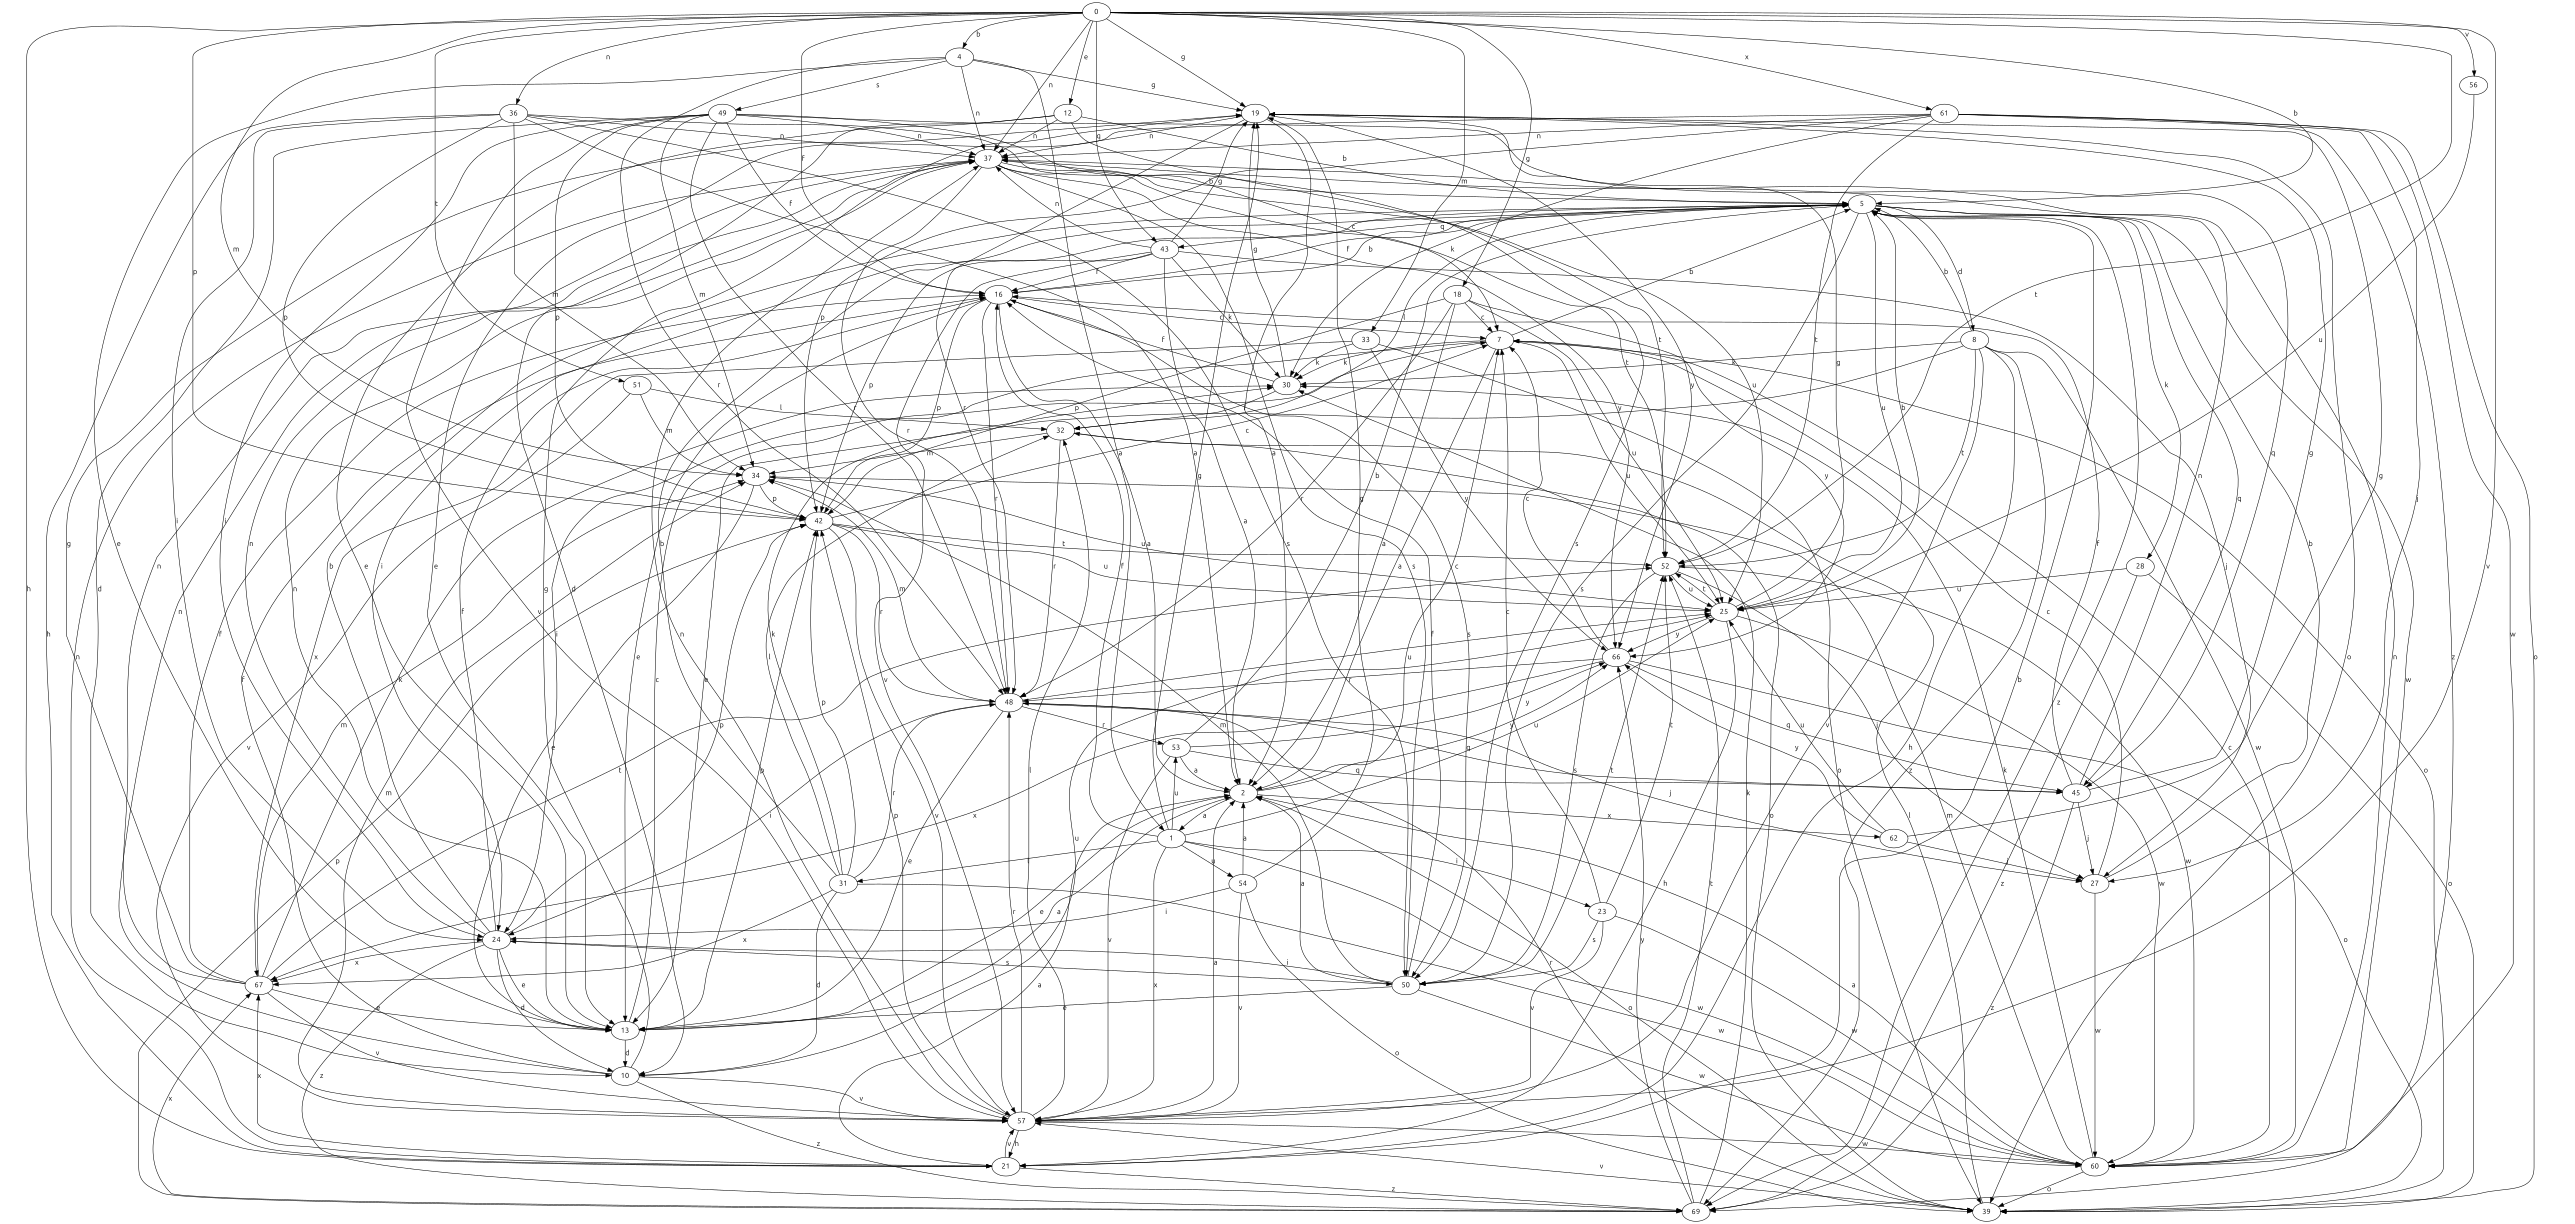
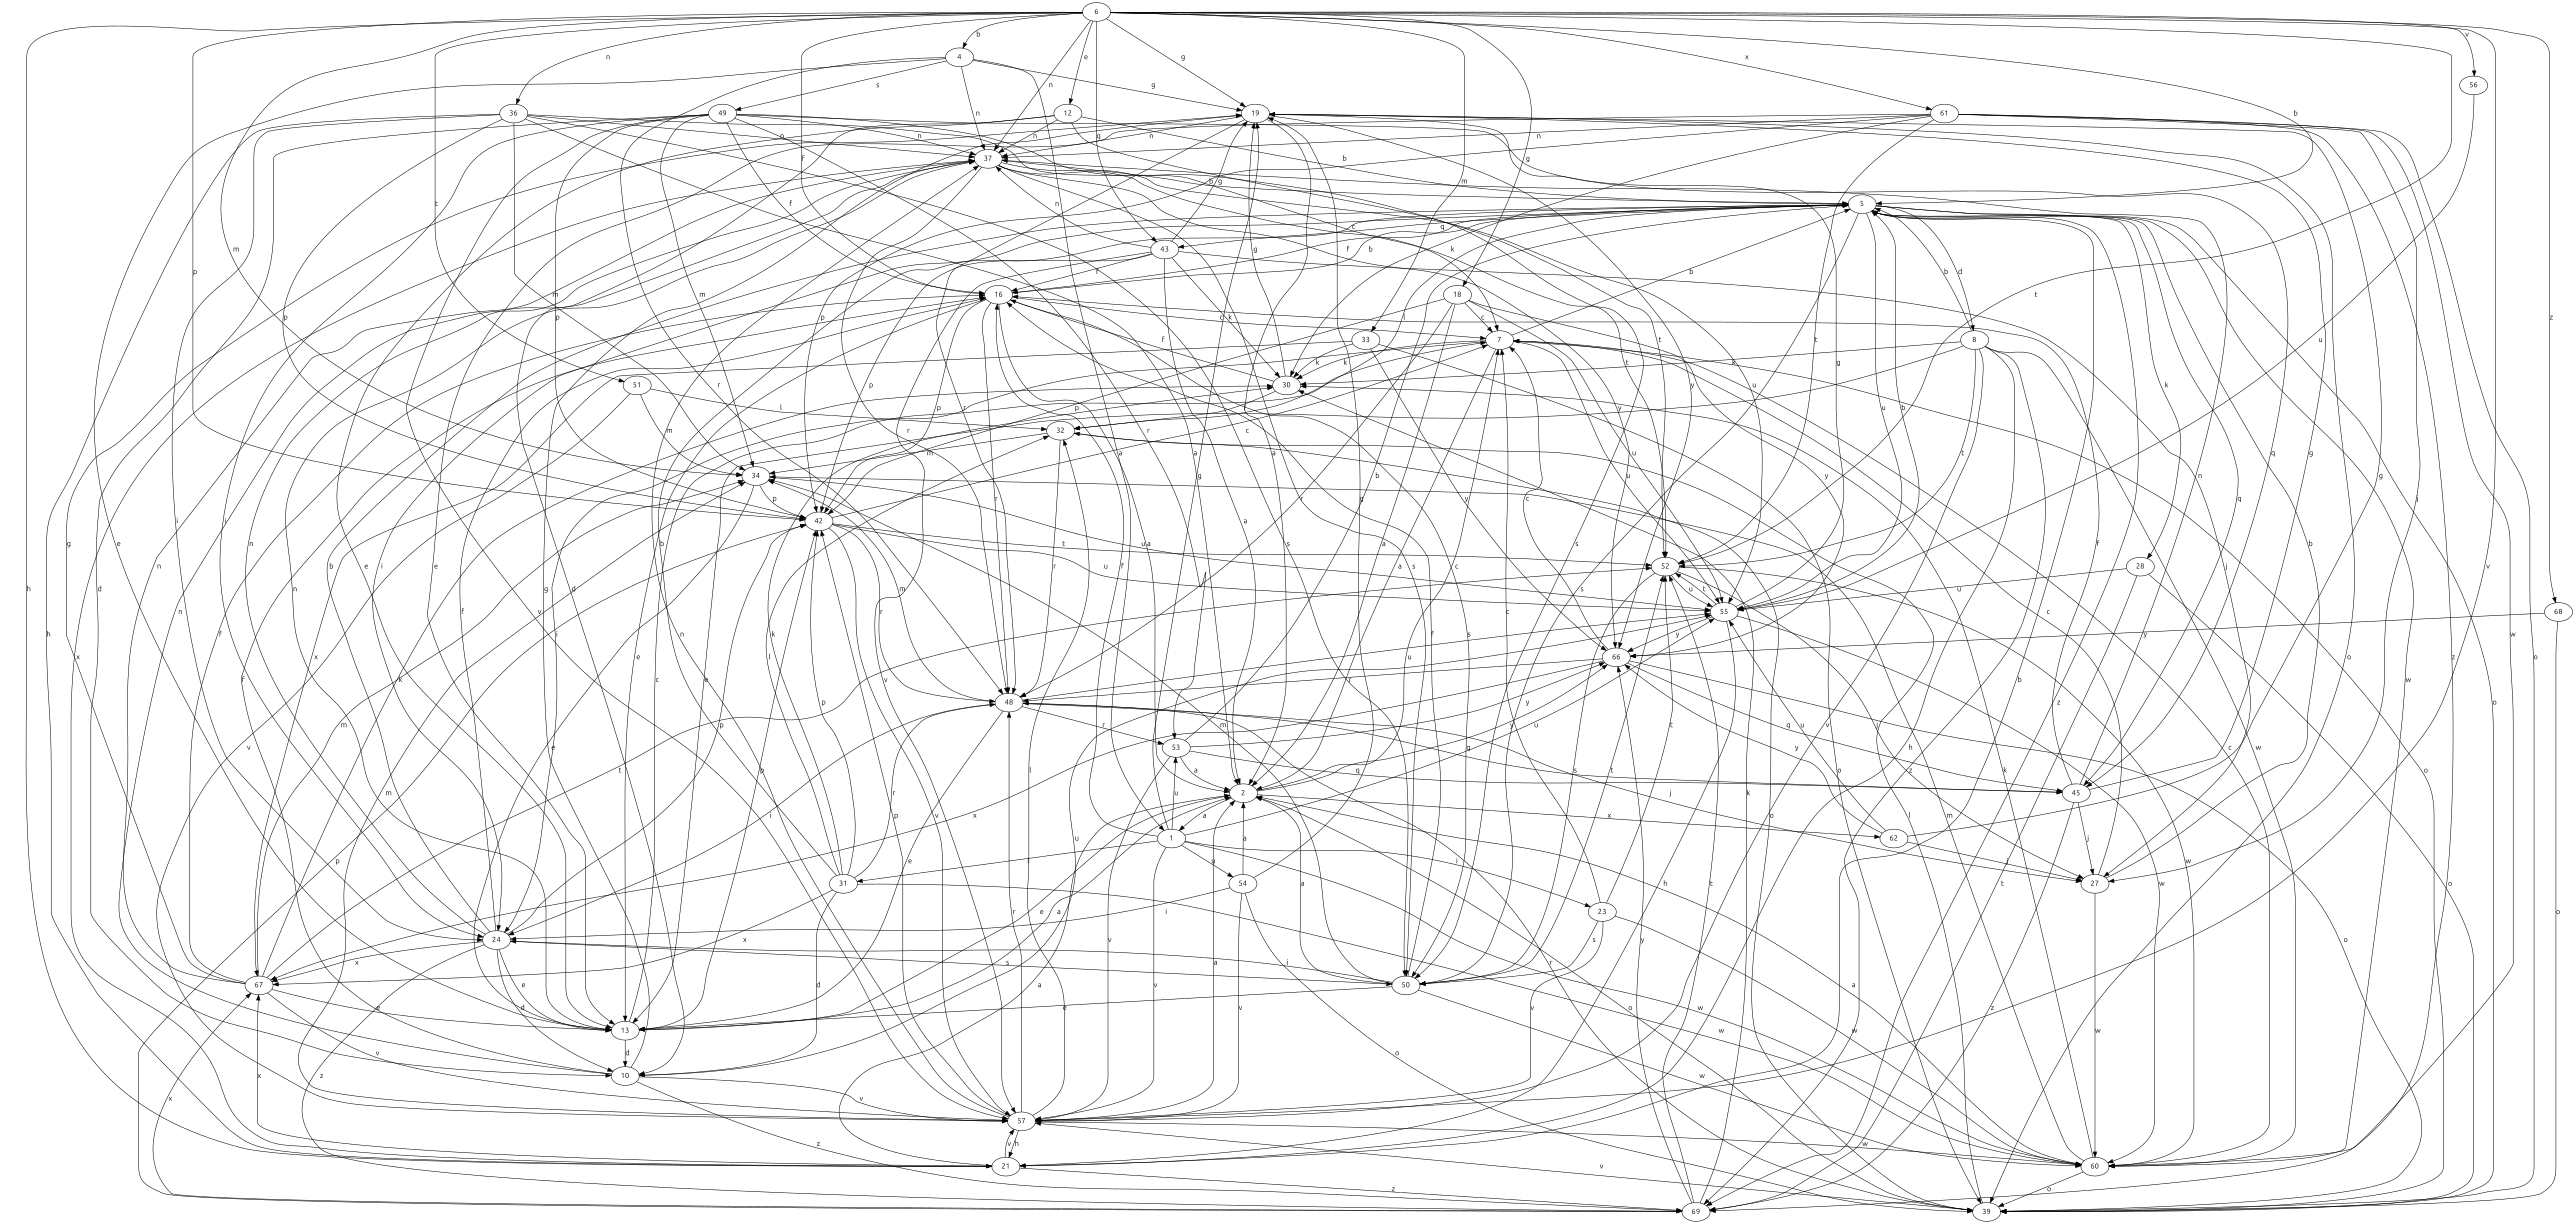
(1097, 12) -> (1097, 12)
(2237, 255) -> none
(841, 400) -> (1081, 342)
(1724, 612) -> (1724, 612)
none -> (2559, 612)
(78, 657) -> (78, 657)
none -> (2493, 742)
(2003, 884) -> (2003, 884)
(1156, 985) -> (1156, 985)
